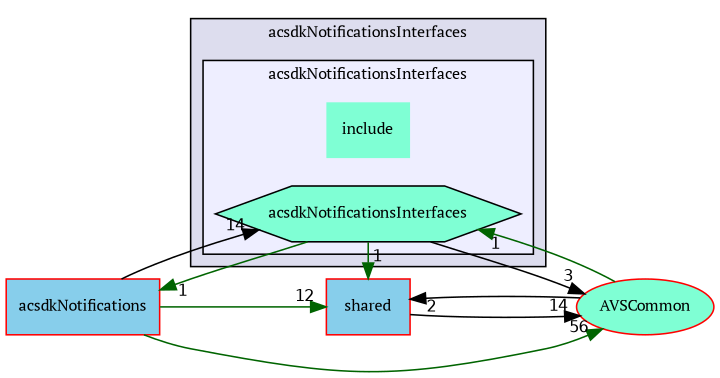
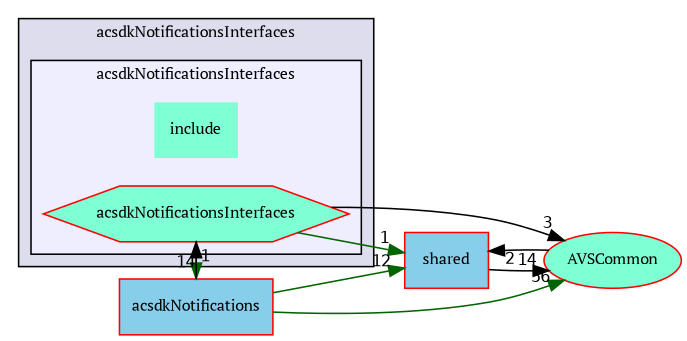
(368, 214) -> (196, 214)
(556, 255) -> none
